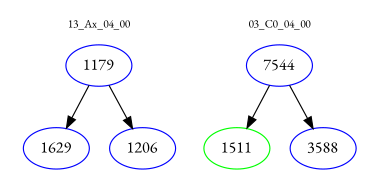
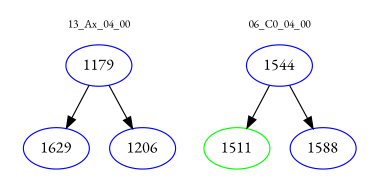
(280, 25) -> (280, 25)
(279, 66) -> (279, 66)
(323, 148) -> (323, 148)
